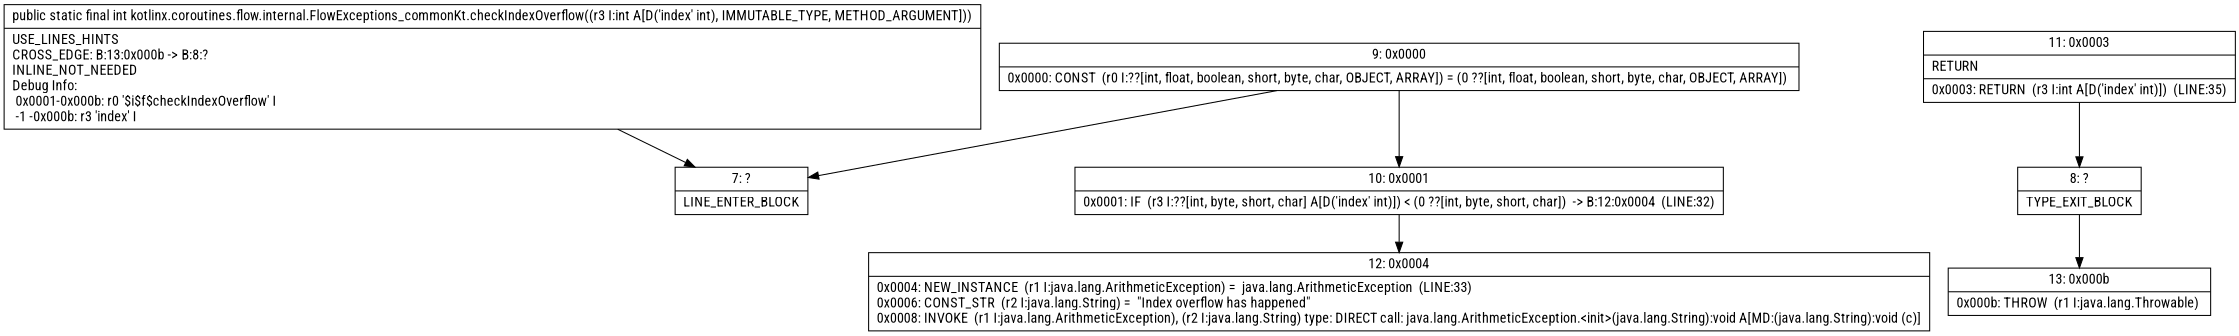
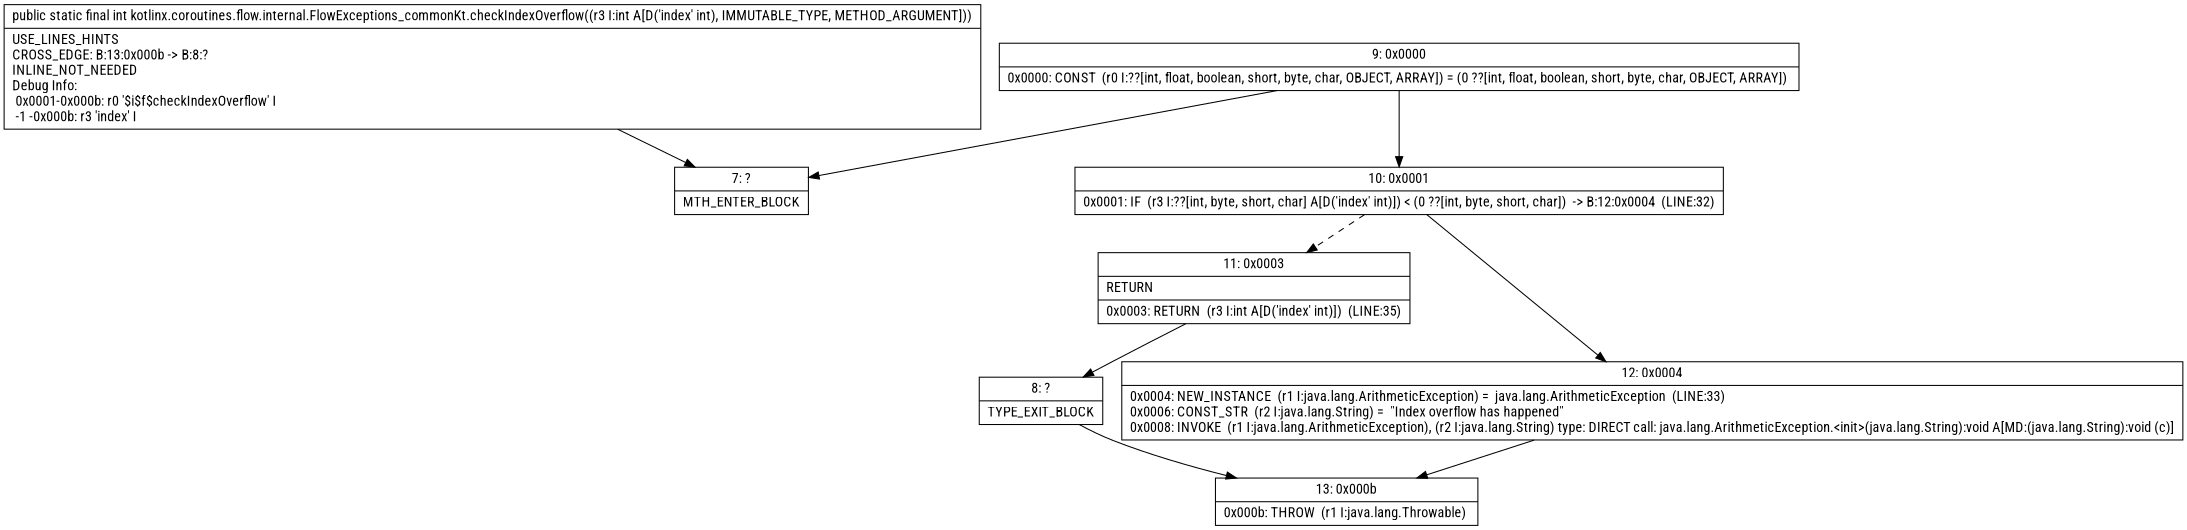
(742, 202) -> (742, 202)
none -> (1340, 231)
none -> (1481, 457)
